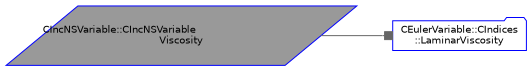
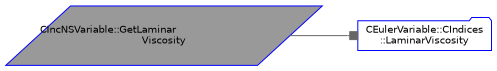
(181, 36) -> (164, 36)
